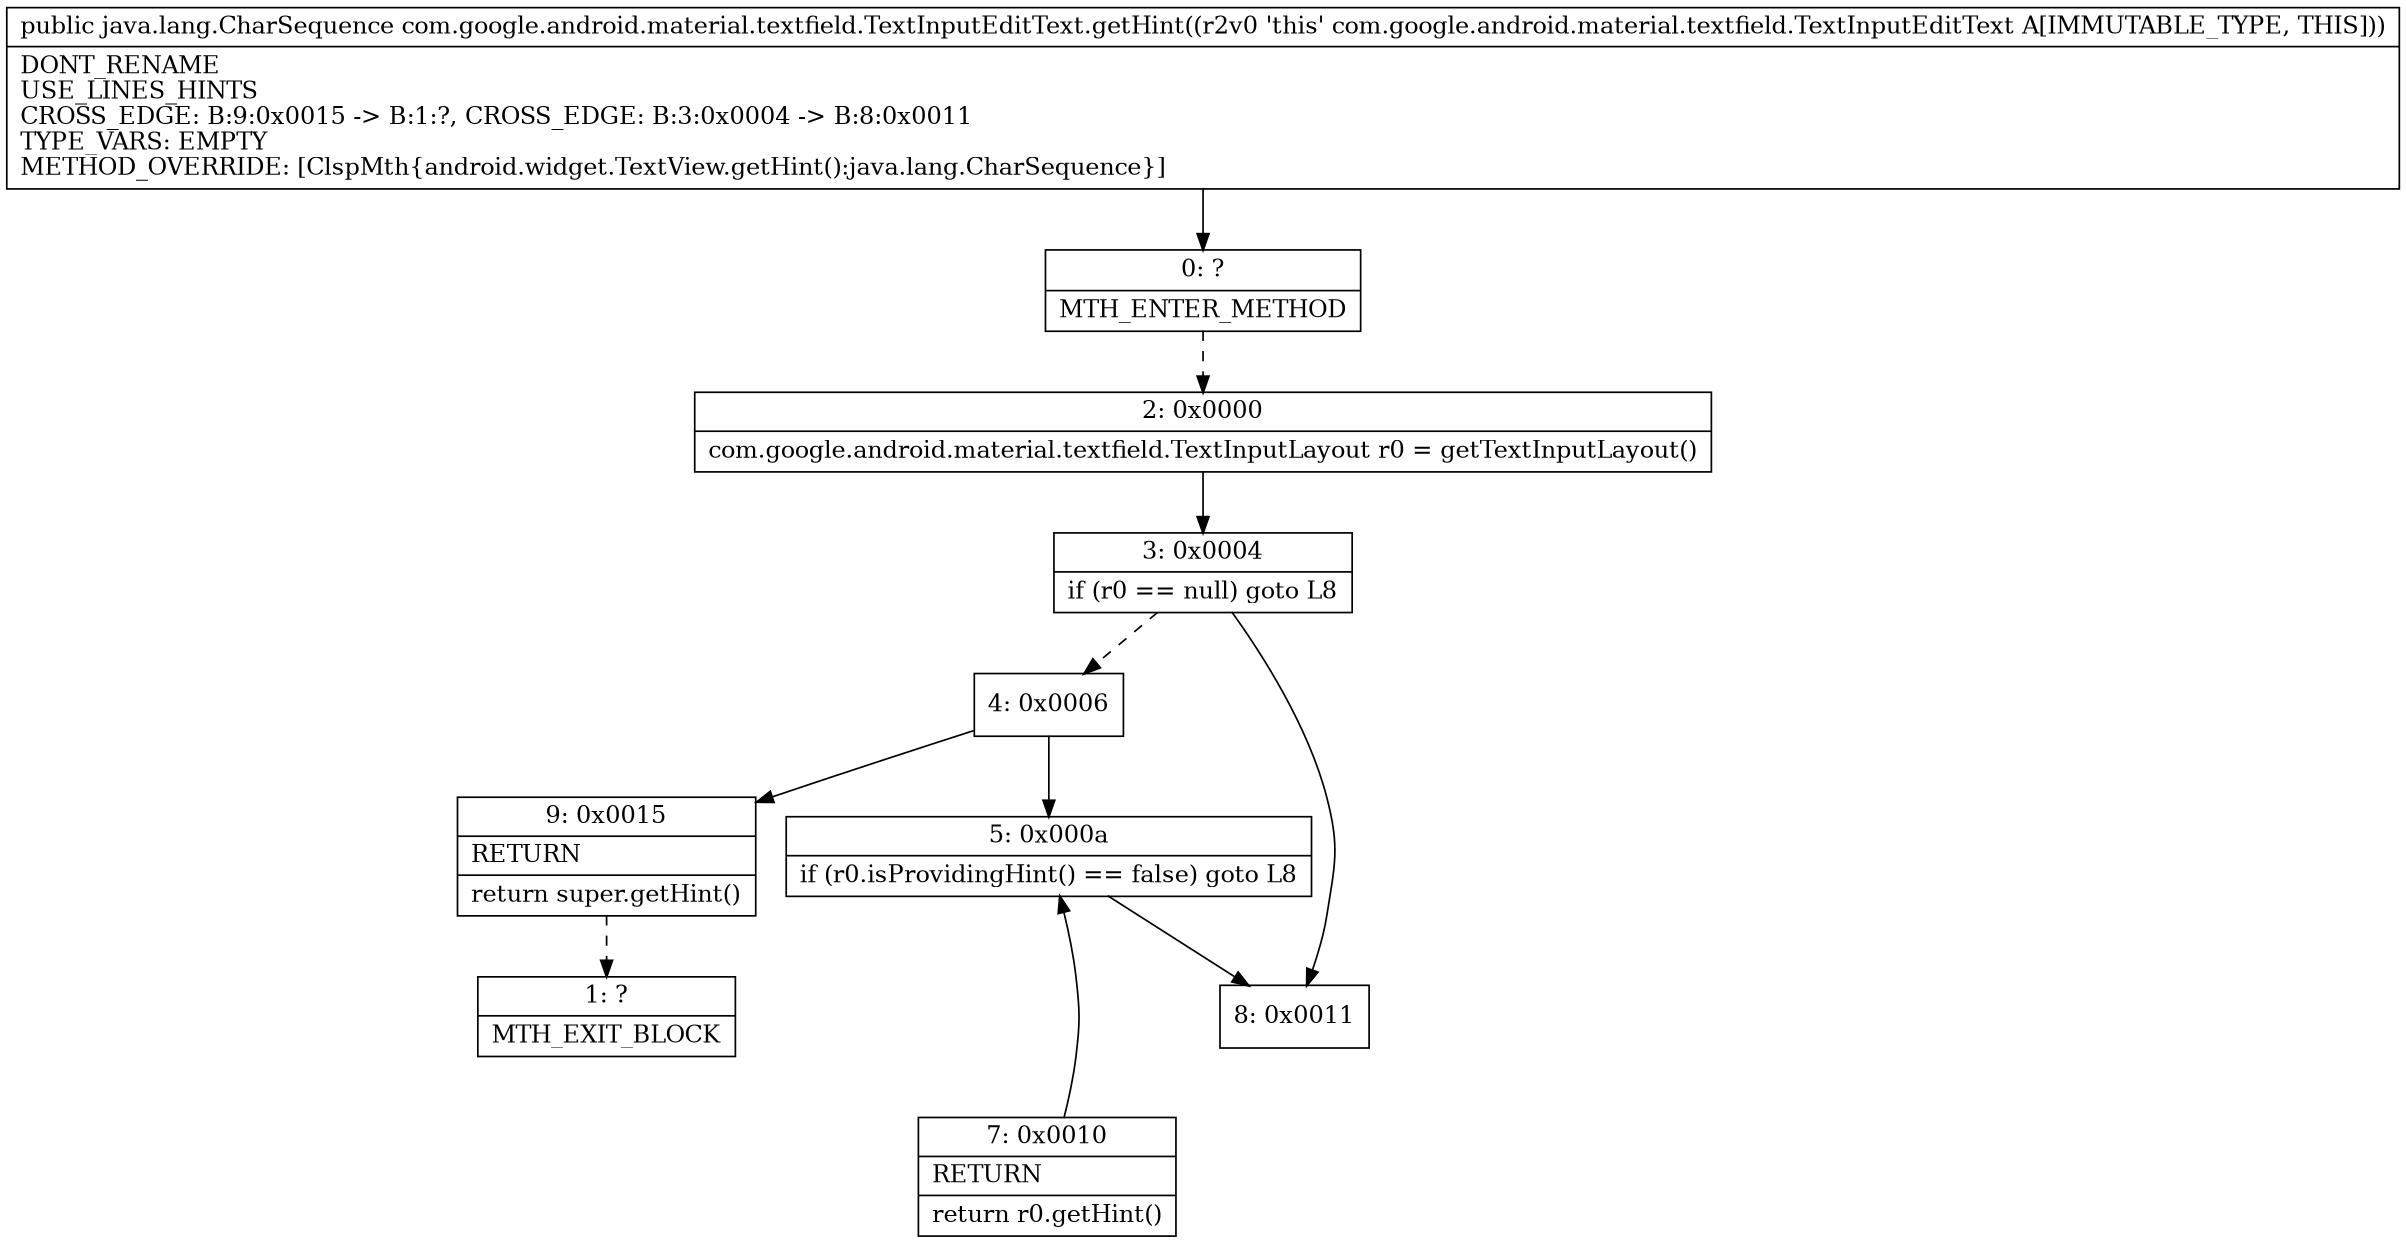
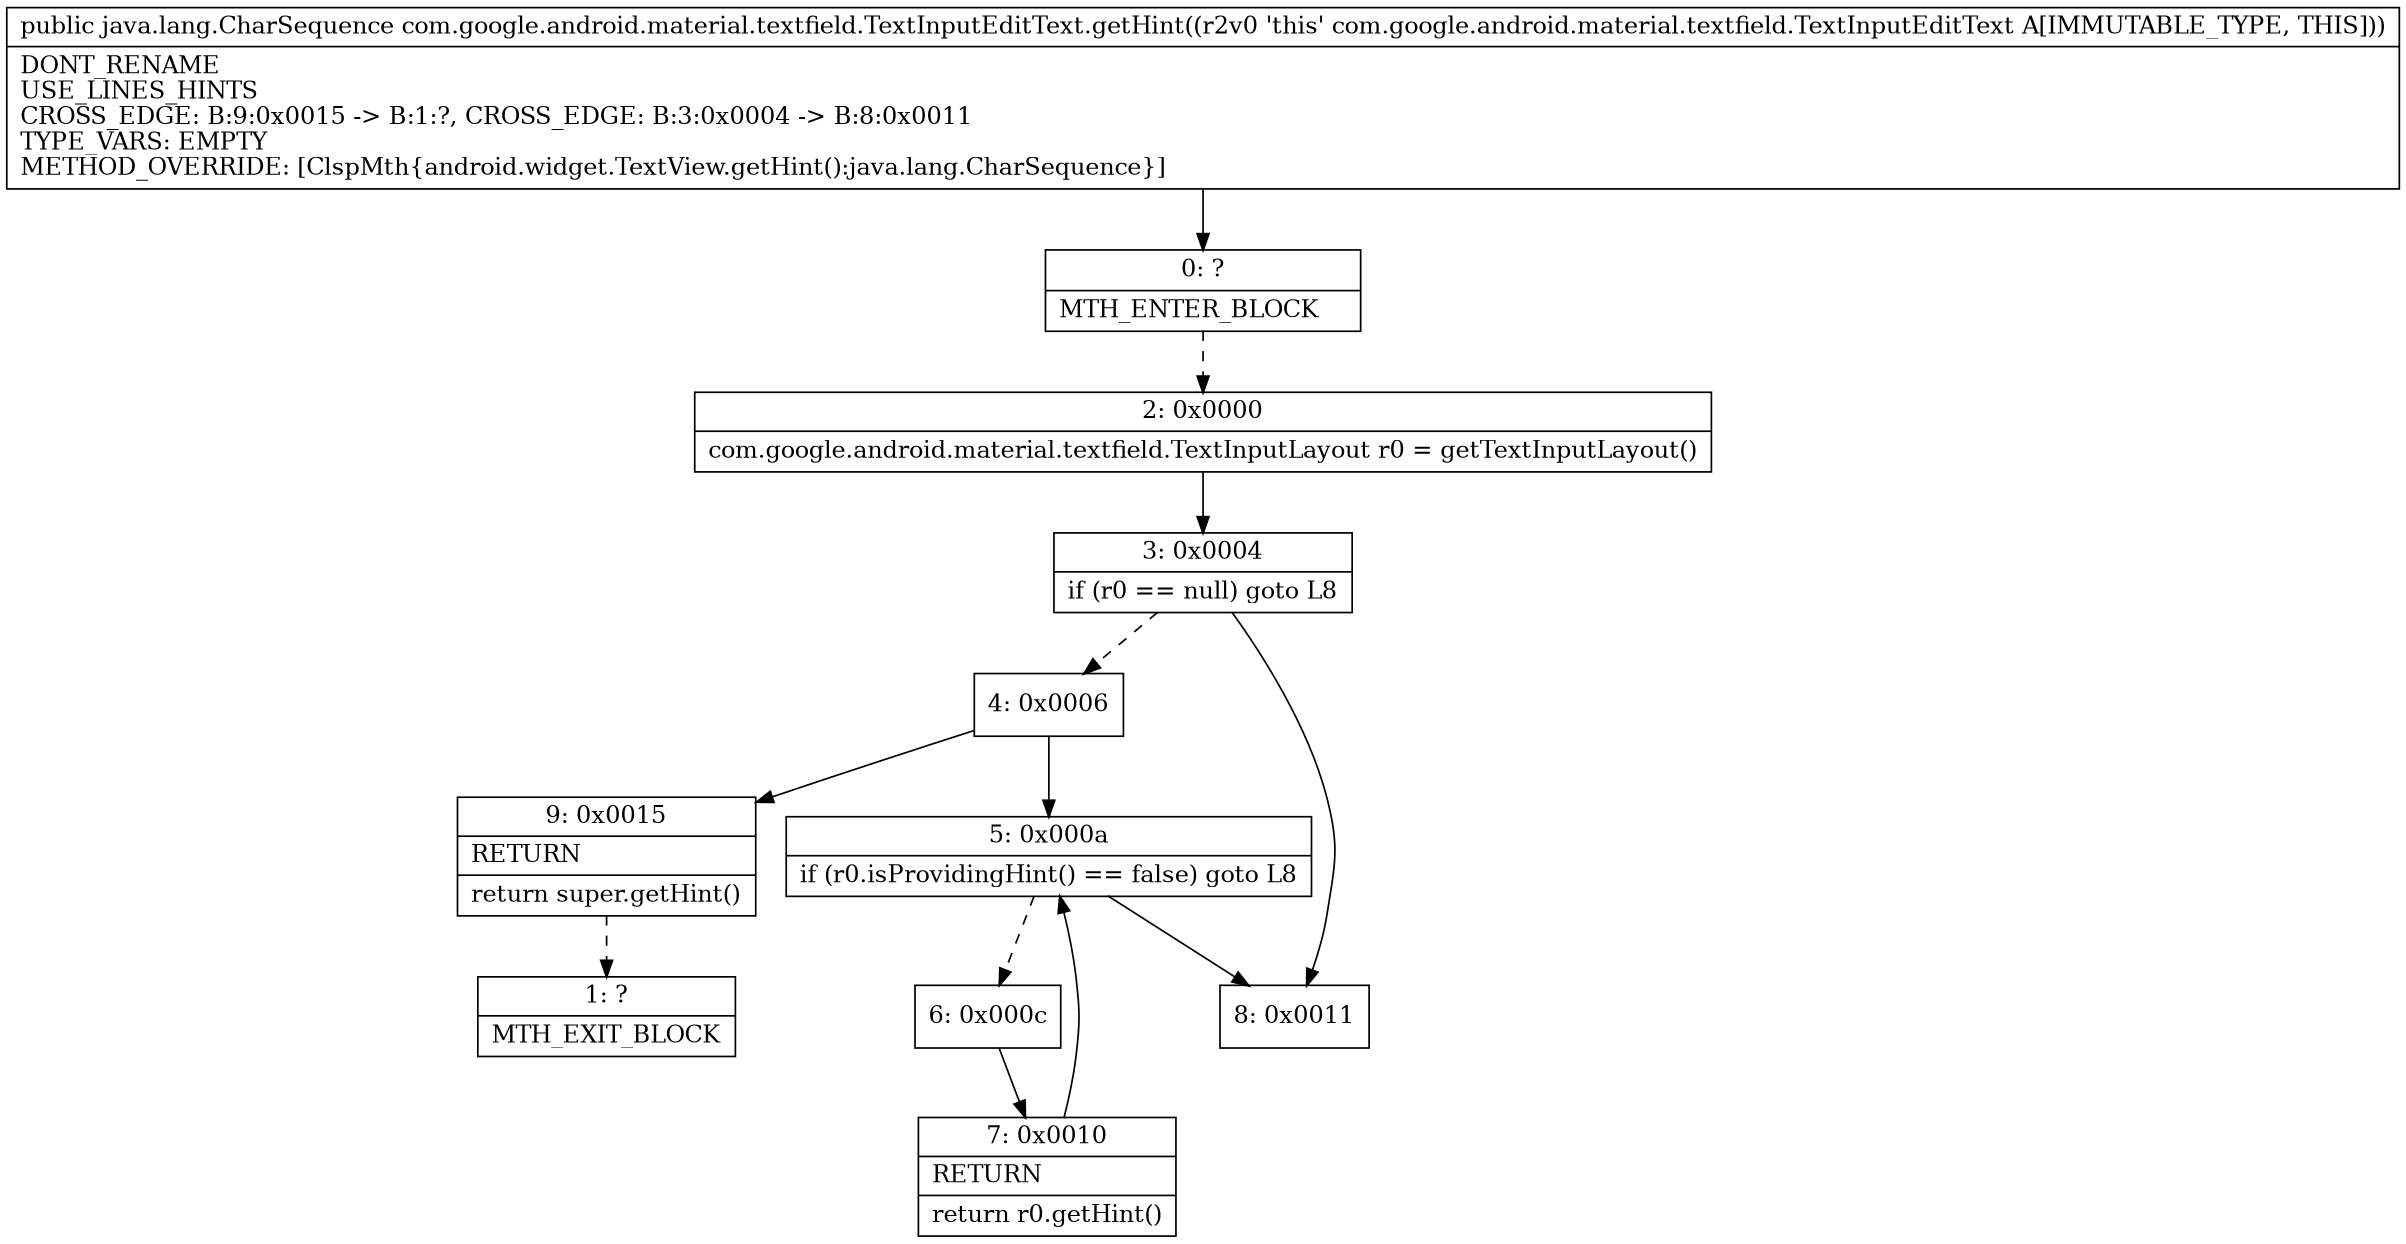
(1203, 310) -> (1190, 310)
none -> (988, 1017)
